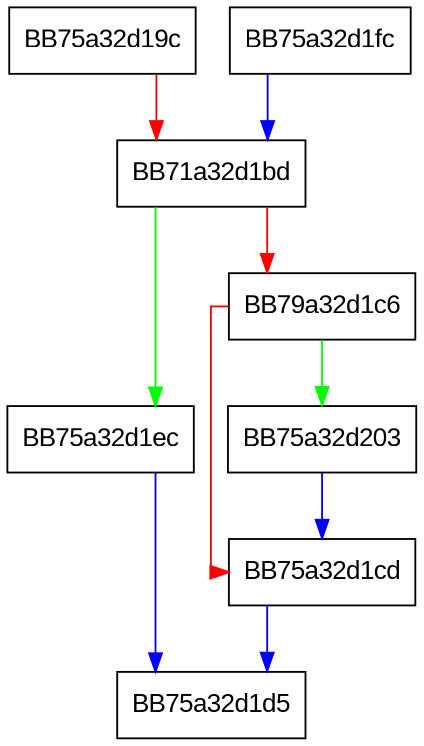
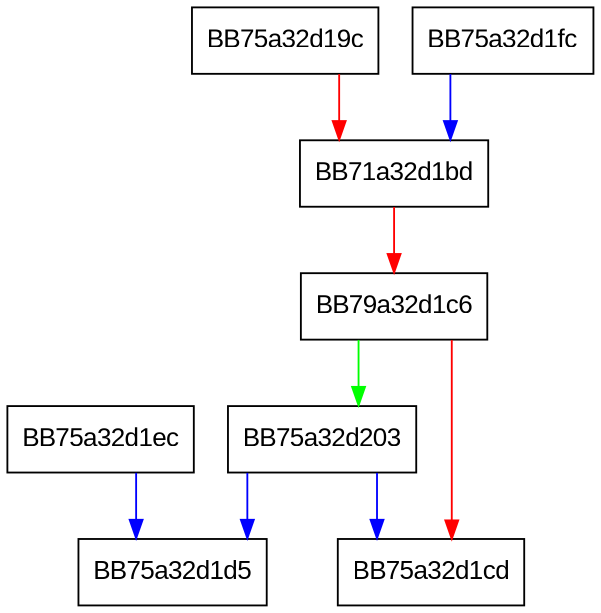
(156, 297) -> none
(267, 629) -> (247, 496)
